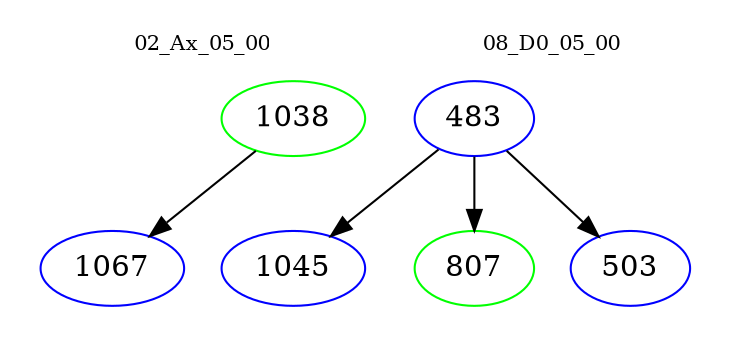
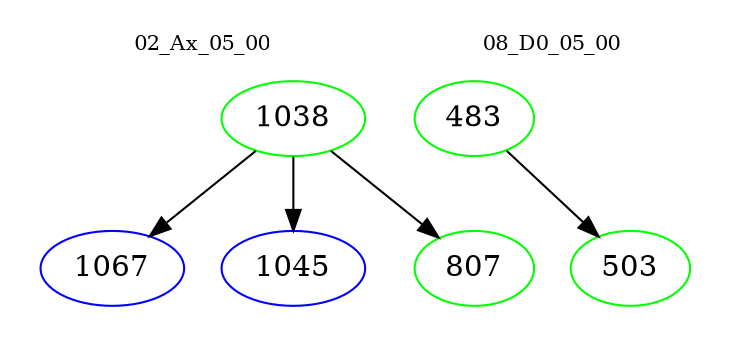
(474, 119) -> (474, 119)
(411, 171) -> (293, 183)
(474, 183) -> (367, 180)
(630, 268) -> (630, 268)
